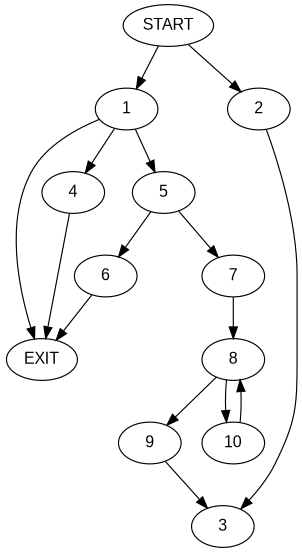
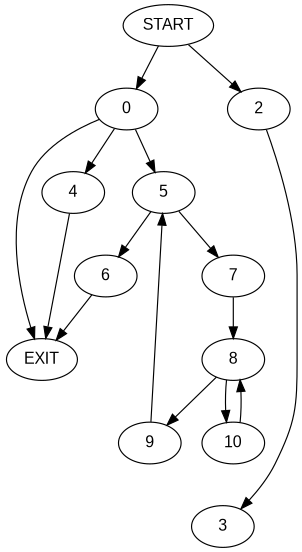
(127, 109) -> (127, 109)
(182, 480) -> (156, 324)
